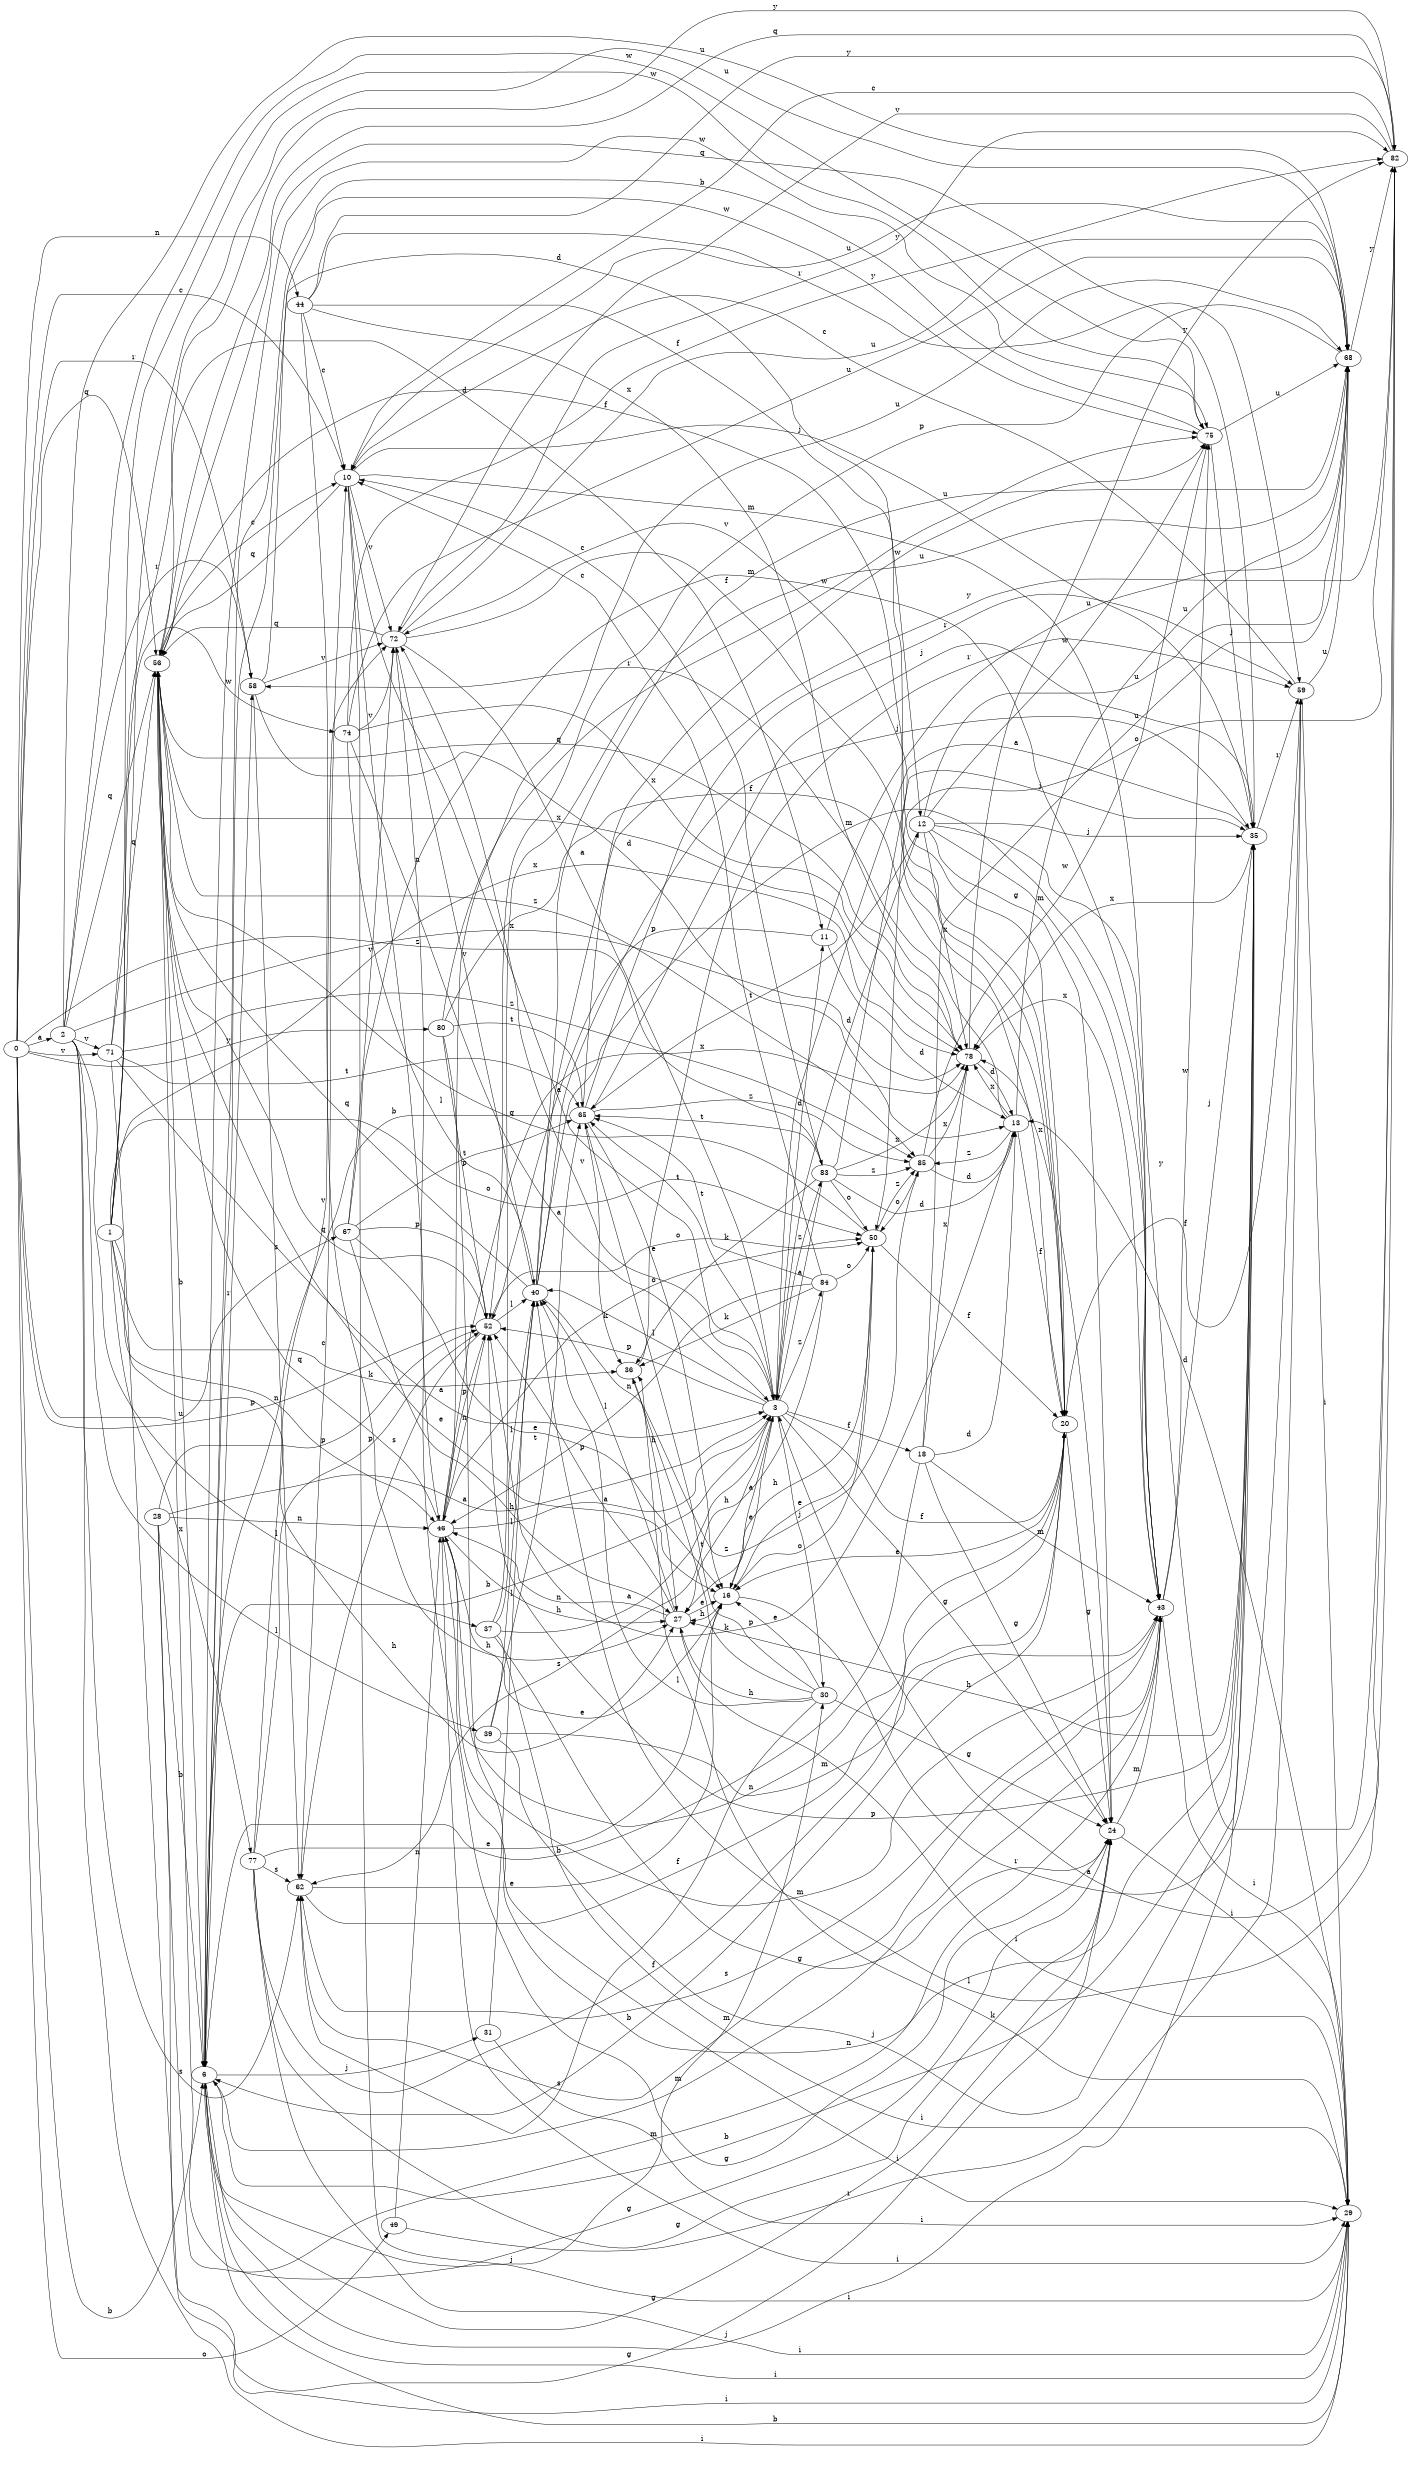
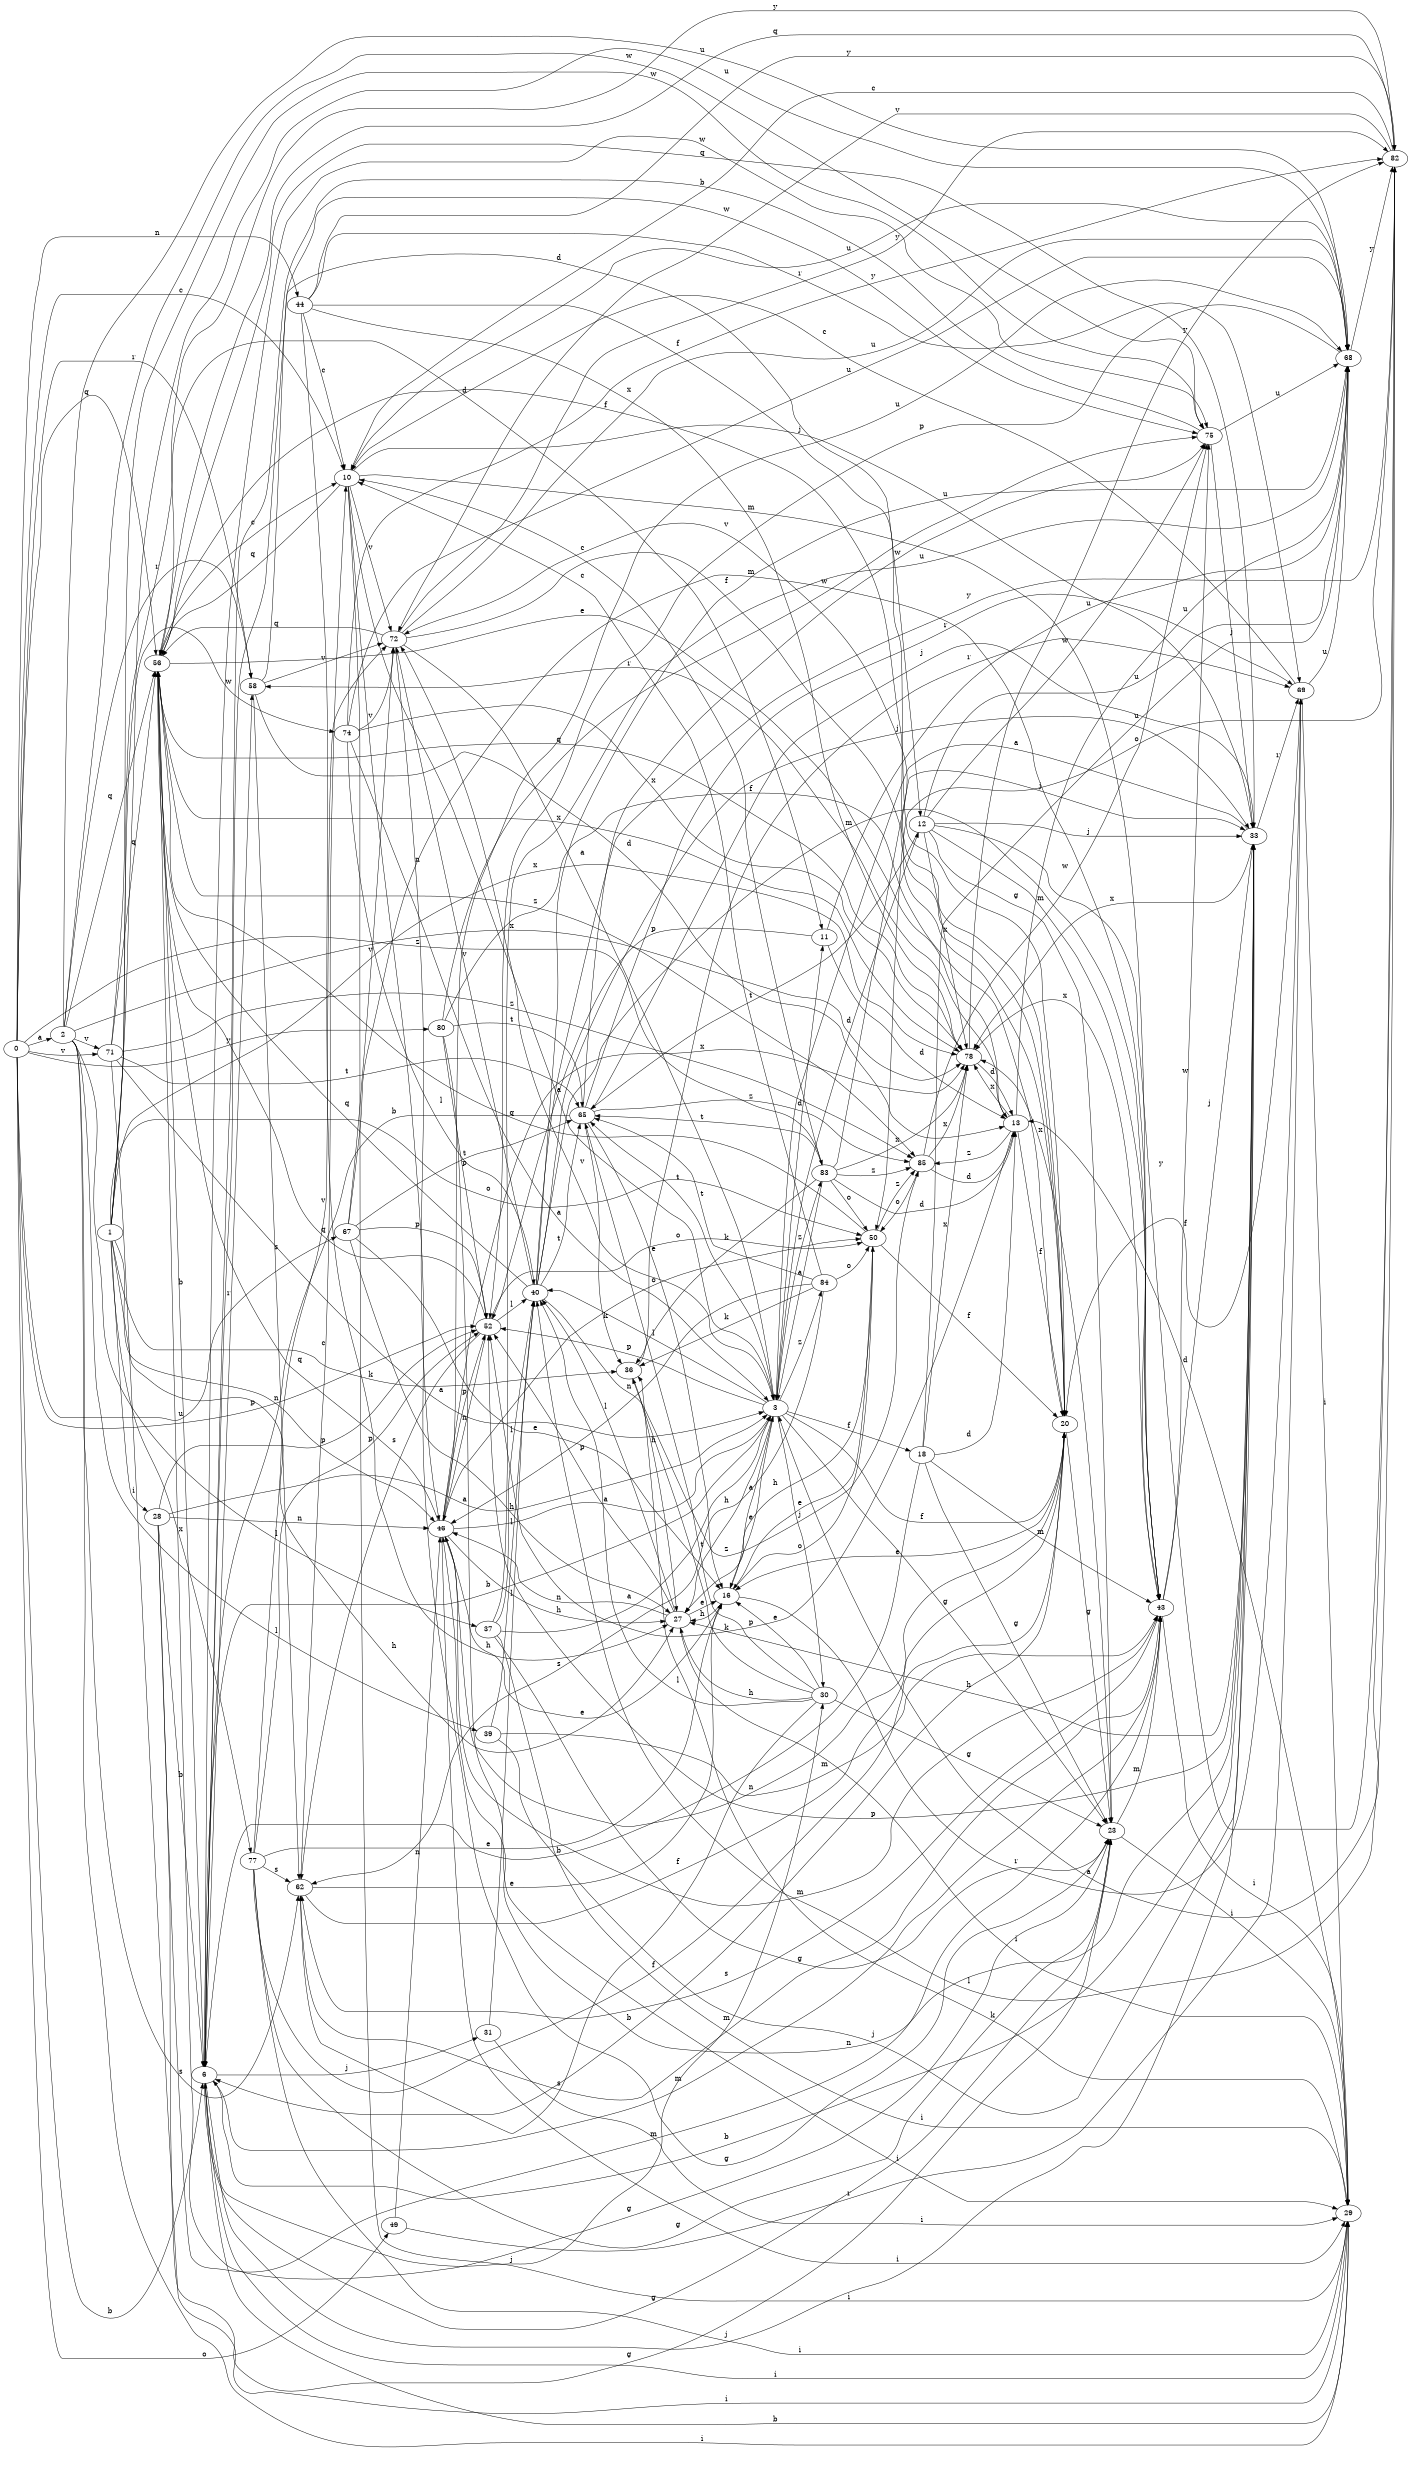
(1301, 691) -> (1301, 691)
(1254, 836) -> (1254, 836)
(286, 1234) -> (705, 668)
none -> (120, 1377)
(550, 1429) -> (567, 1209)
(1112, 1831) -> (1112, 1831)
